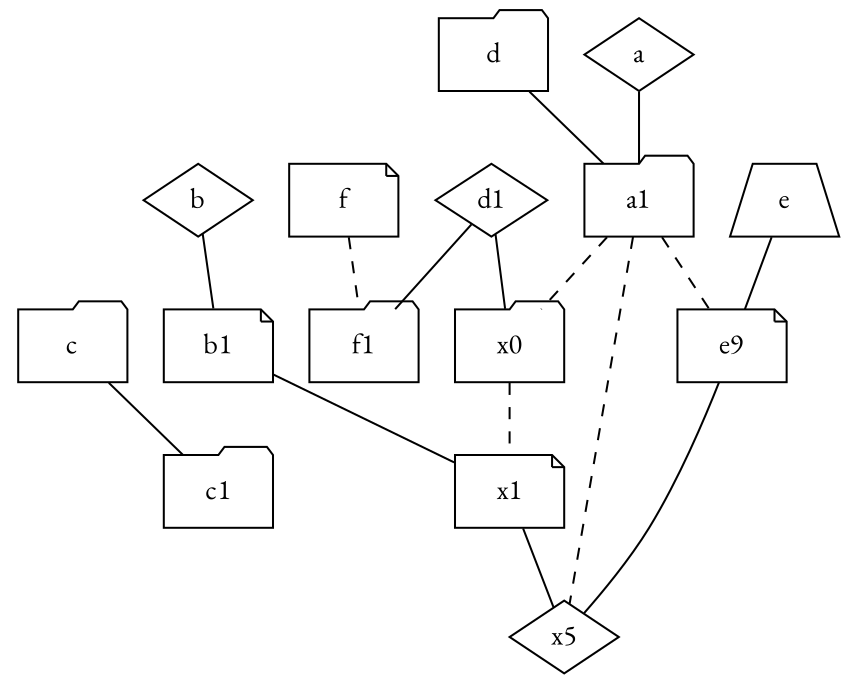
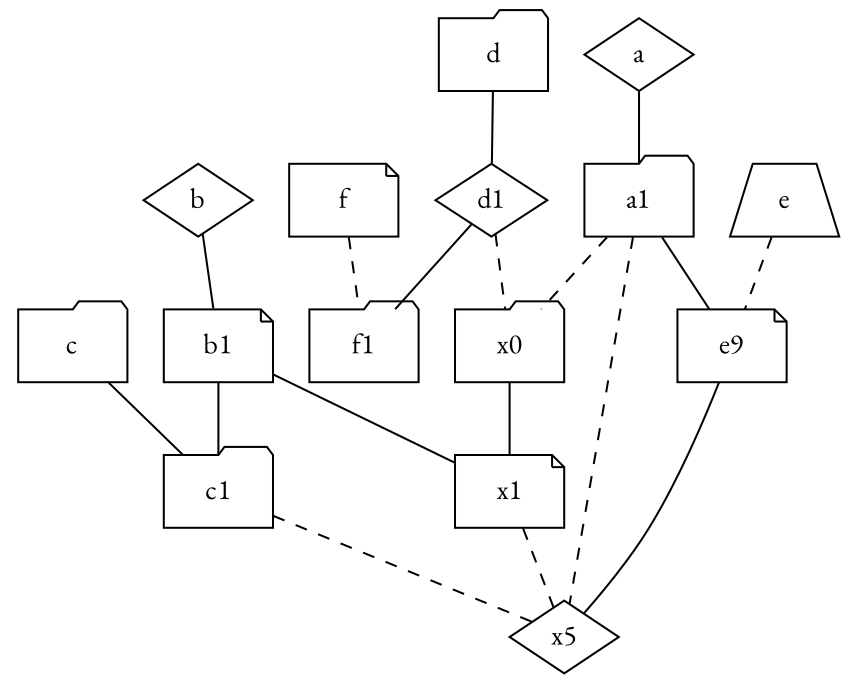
(566, 128) -> (492, 128)
(500, 272) -> (500, 272)
(686, 273) -> (686, 273)
(758, 273) -> (758, 273)
none -> (218, 419)
(510, 419) -> (510, 419)
(538, 568) -> (538, 568)
none -> (402, 569)
